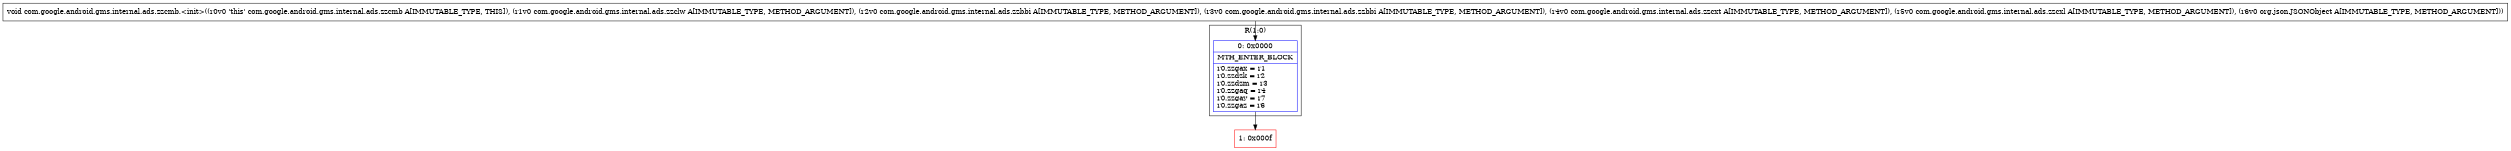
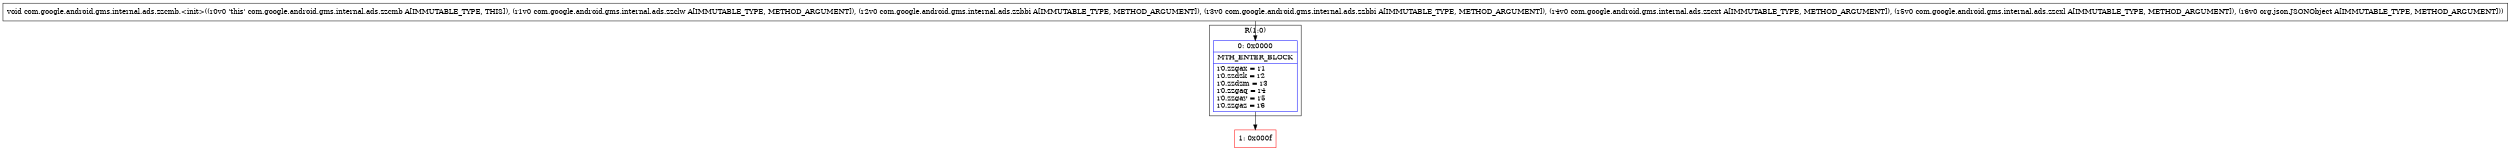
(1242, 98) -> (1242, 98)
